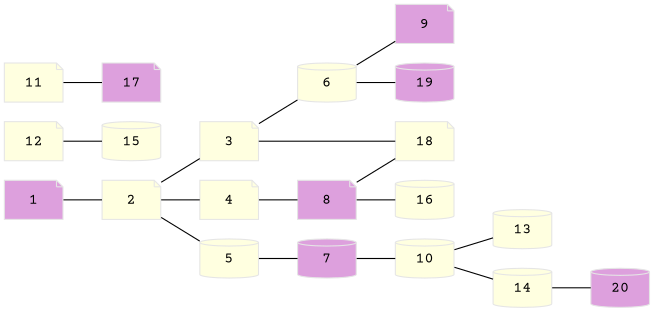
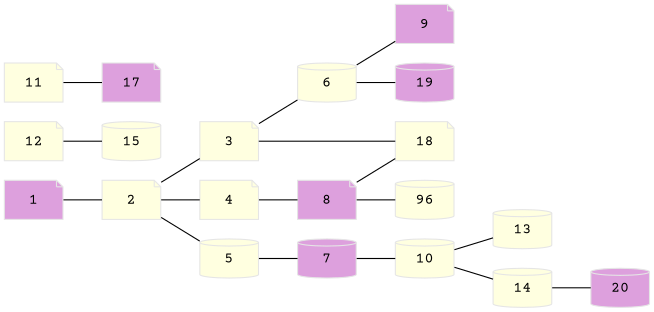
(425, 200) -> (425, 200)
